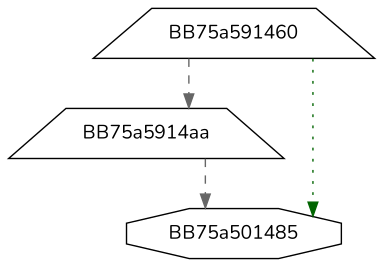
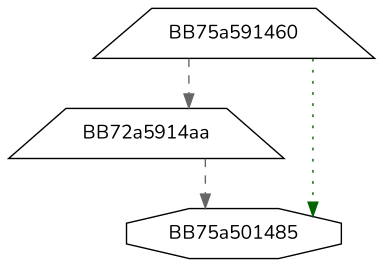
(146, 133) -> (146, 133)
